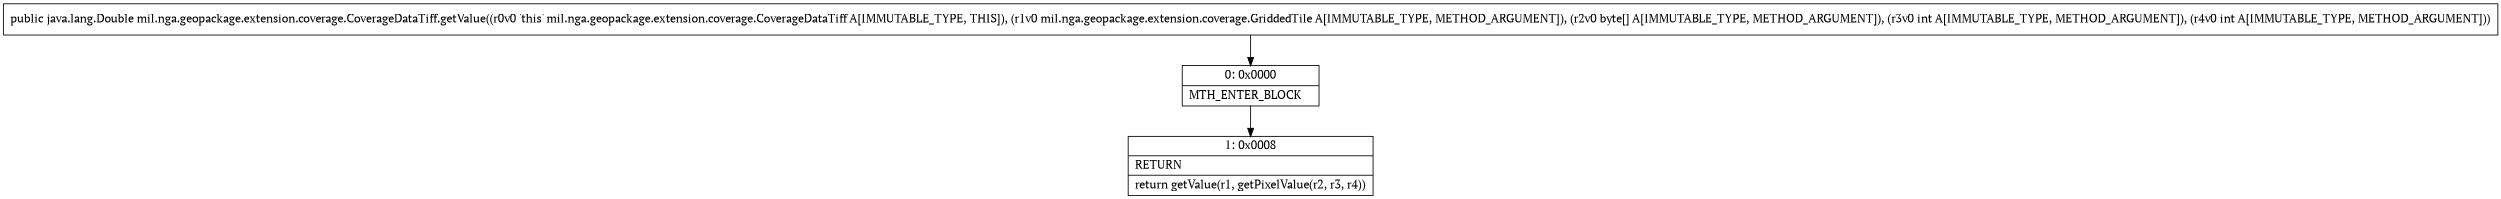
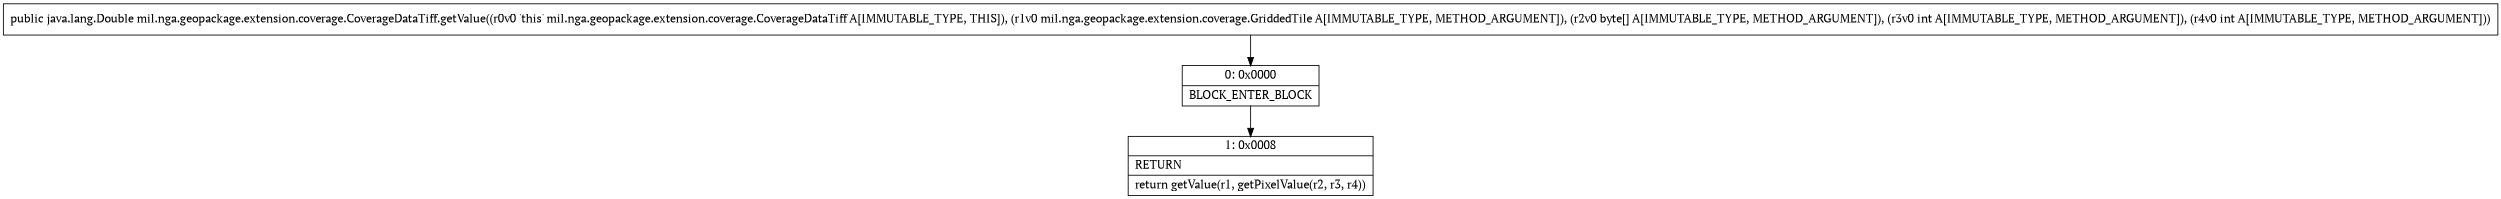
(1245, 95) -> (1251, 95)
